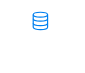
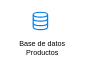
none -> (42, 48)
